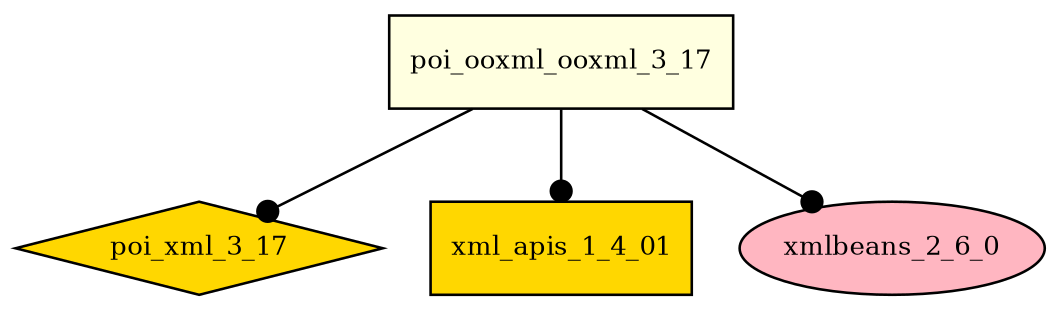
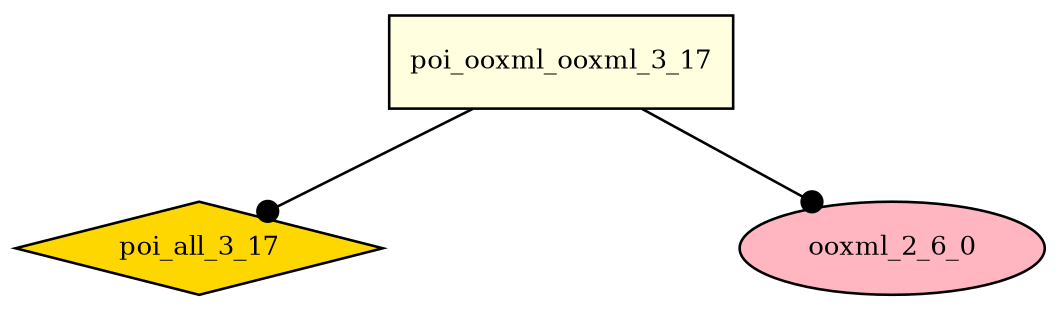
(199, 248) -> (199, 248)
(561, 248) -> none
(892, 248) -> (892, 248)
